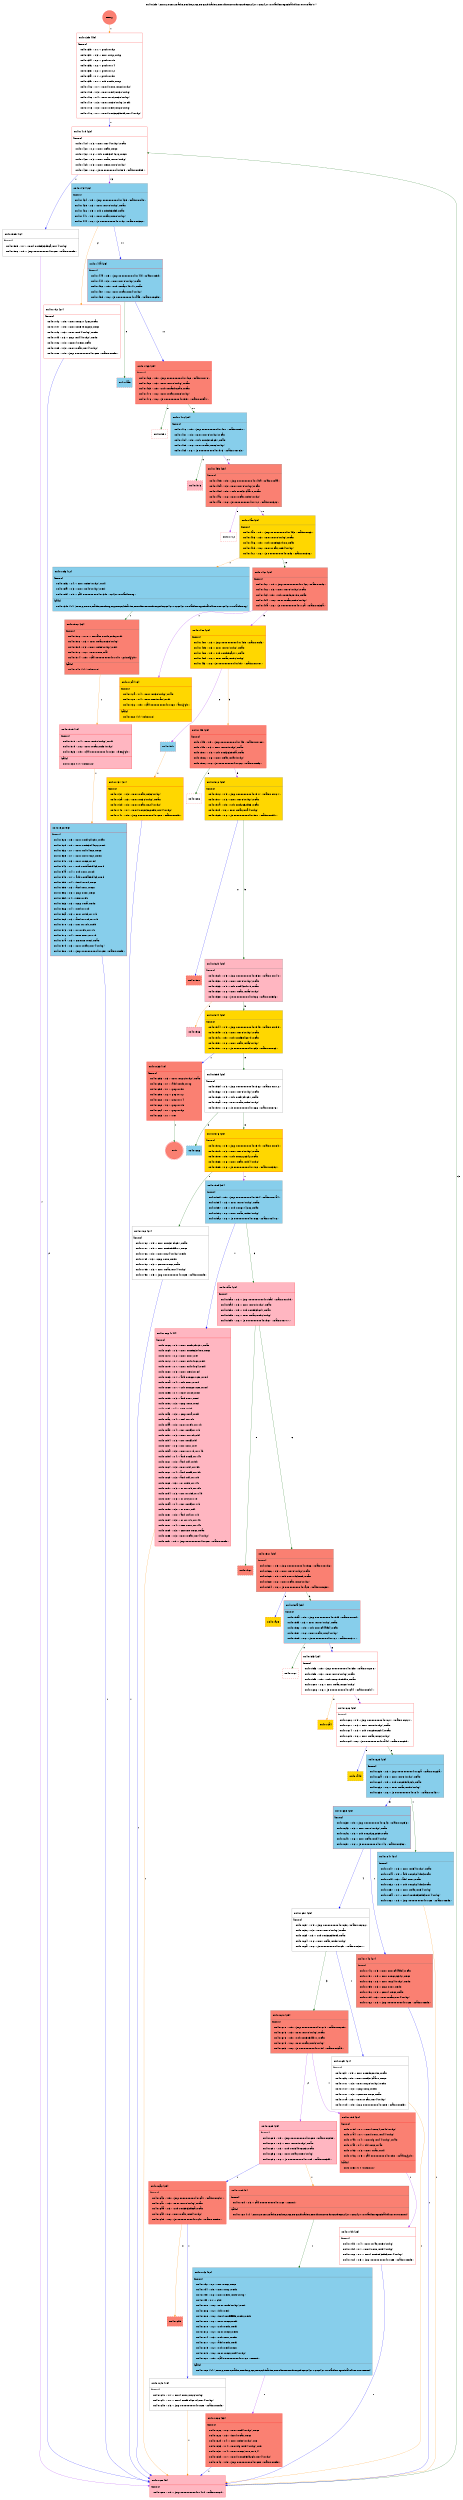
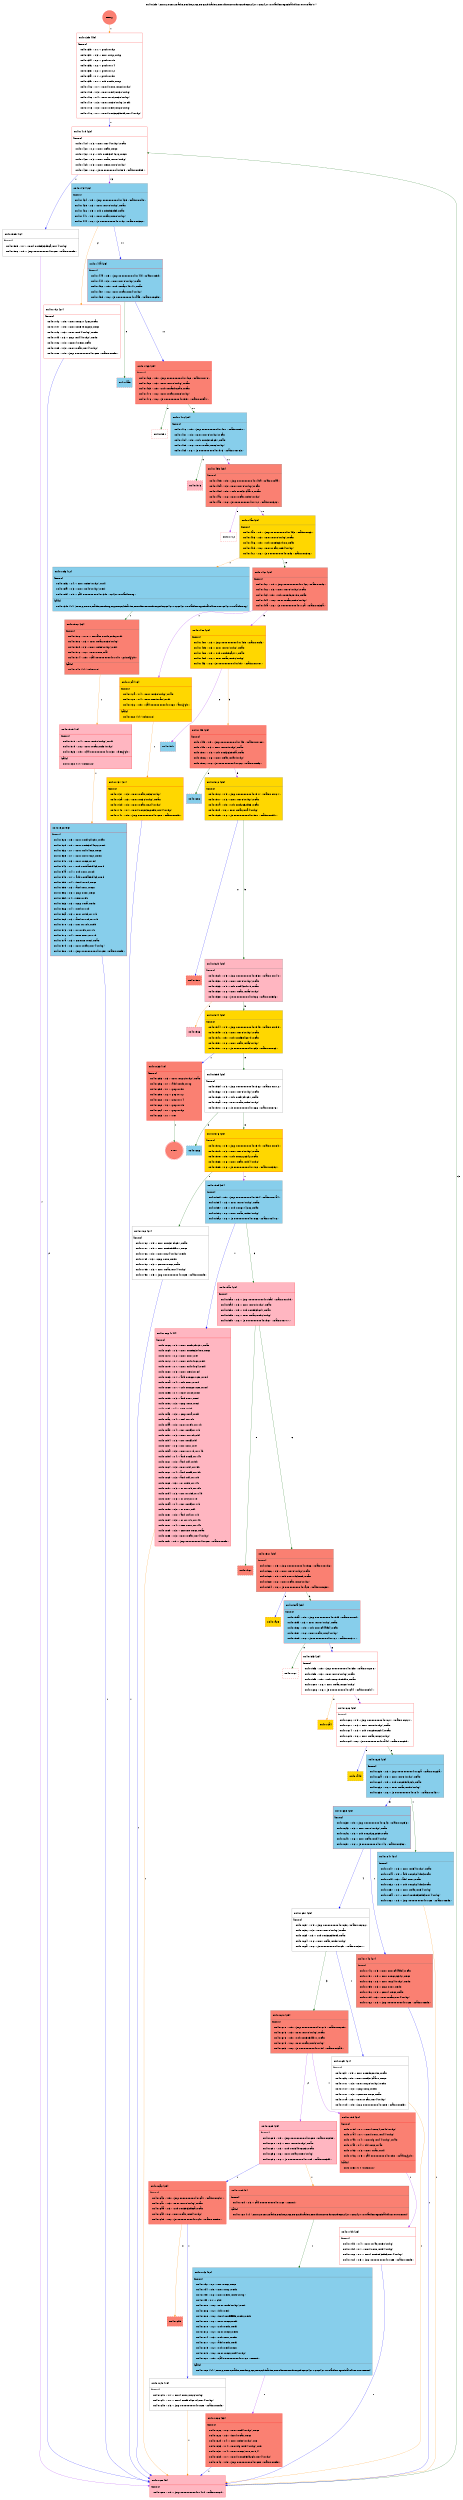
(161, 763) -> (150, 748)
(194, 799) -> (194, 799)
(174, 1150) -> (174, 1150)
